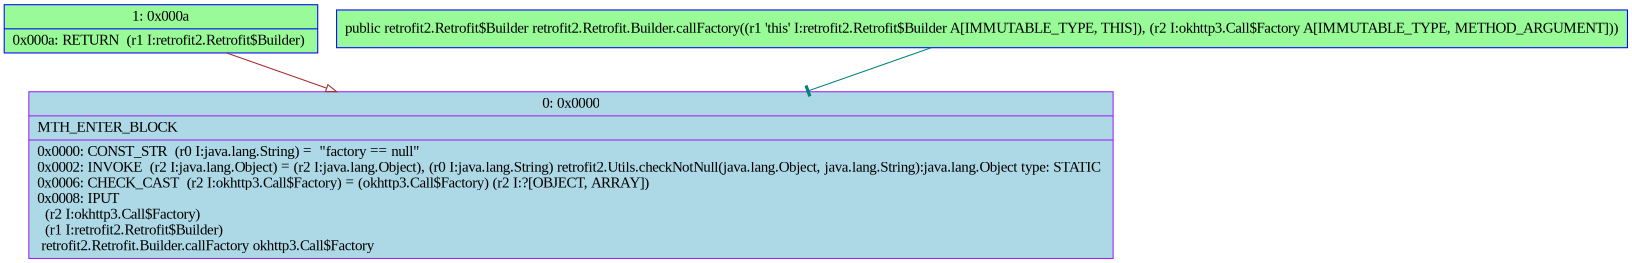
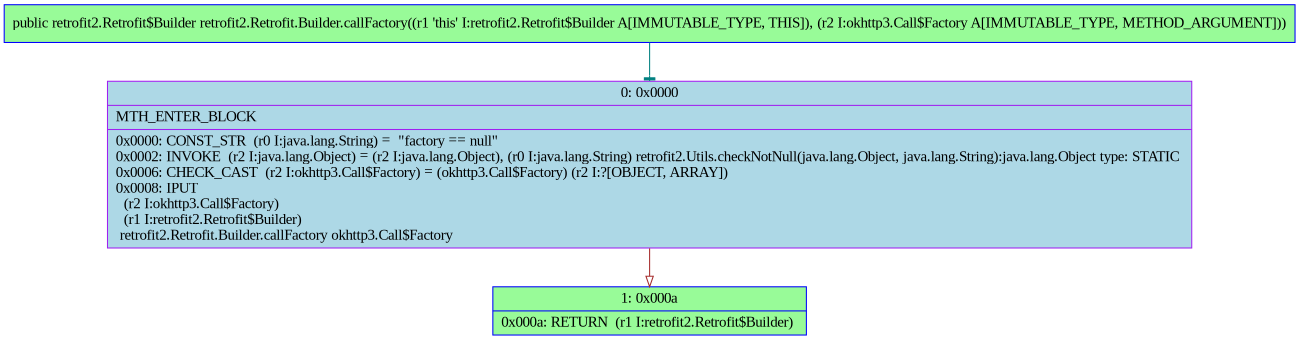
(277, 71) -> (650, 262)
